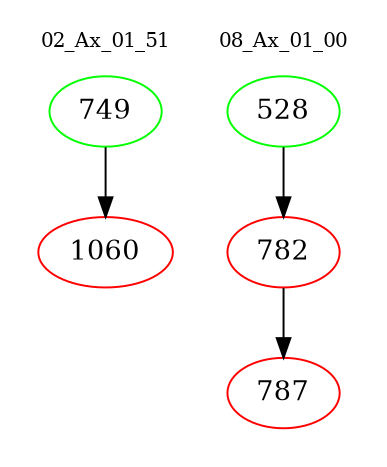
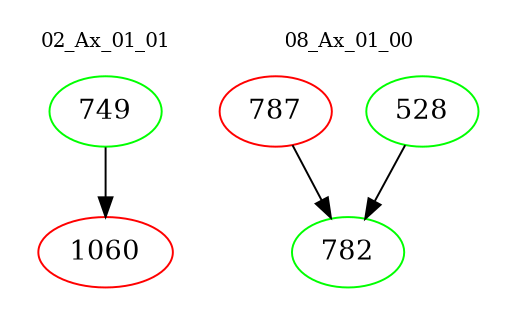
(106, 42) -> (106, 42)
(284, 252) -> (348, 252)
(284, 313) -> (307, 173)
